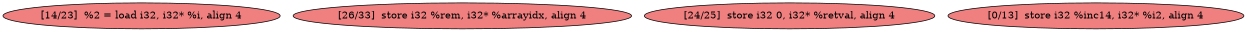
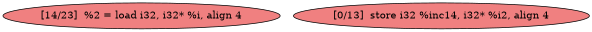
(462, 16) -> none
(790, 16) -> none
